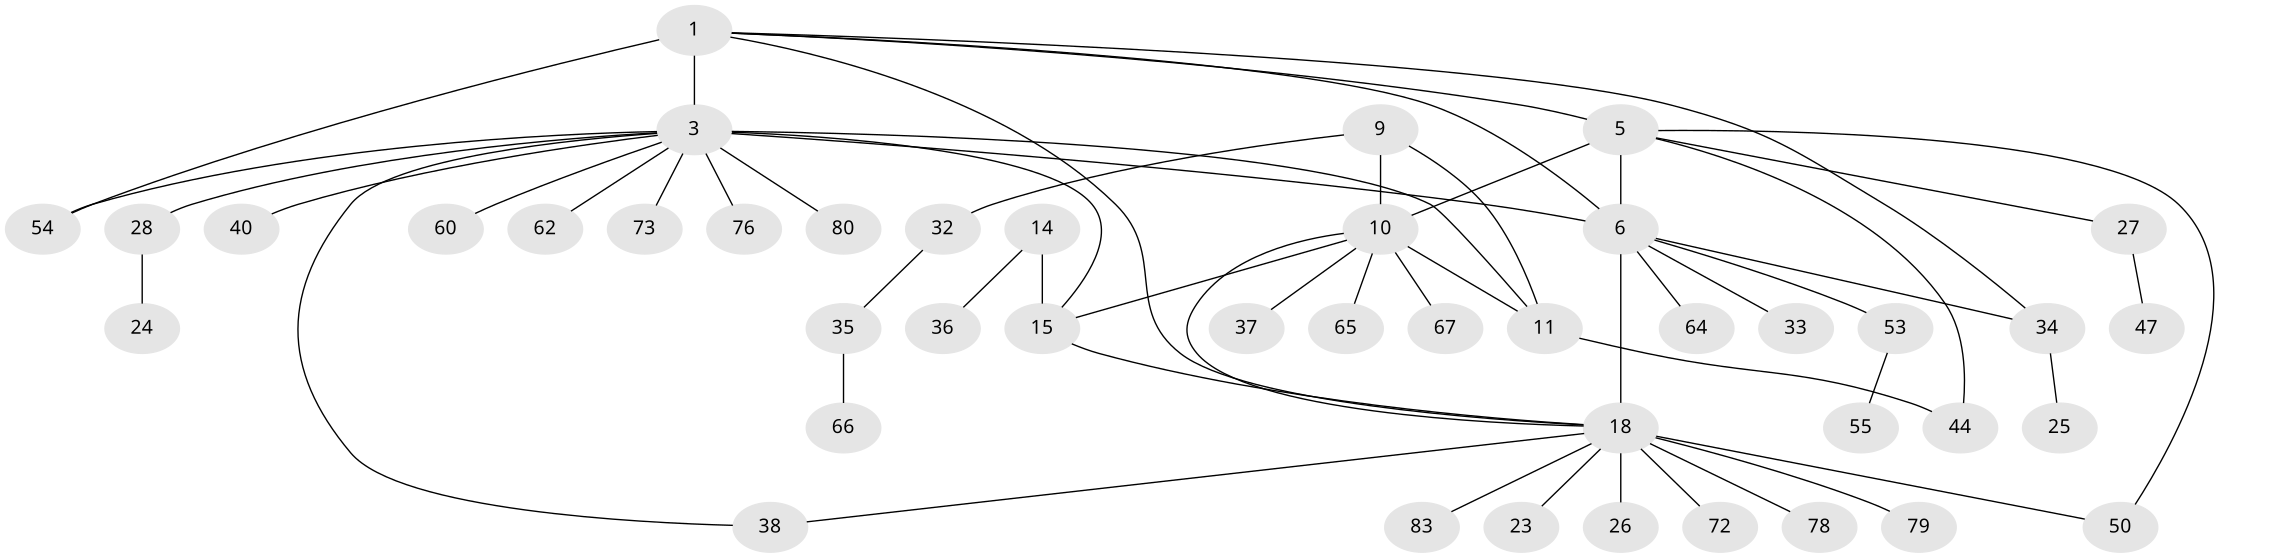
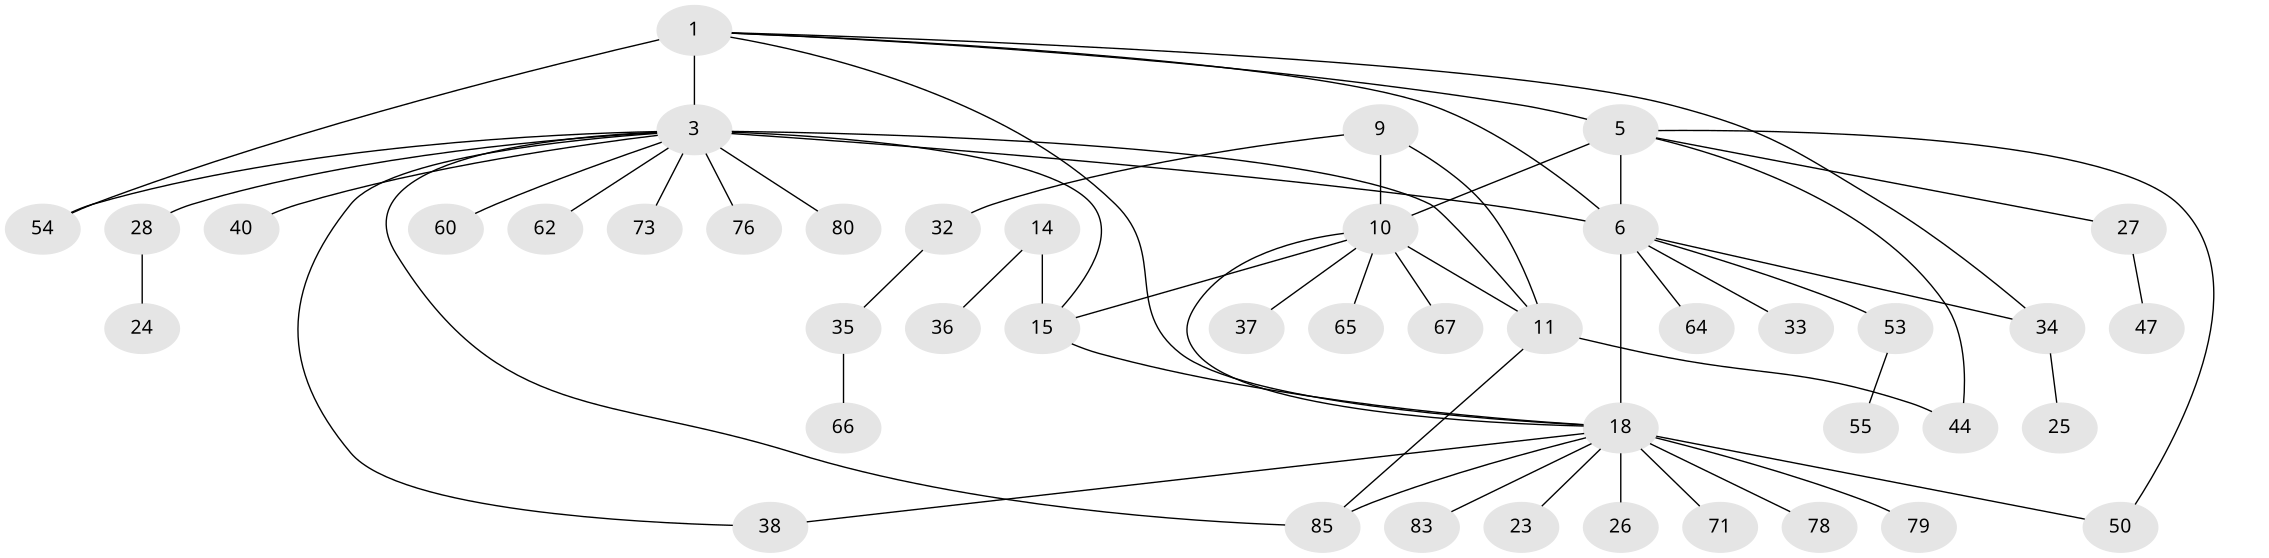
none -> (1323, 527)
(1720, 527) -> (1720, 527)
